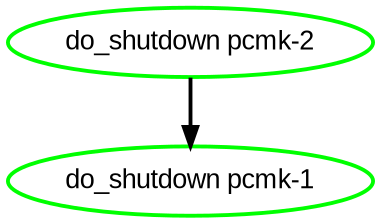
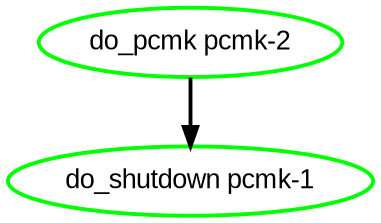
(191, 42) -> (191, 42)
